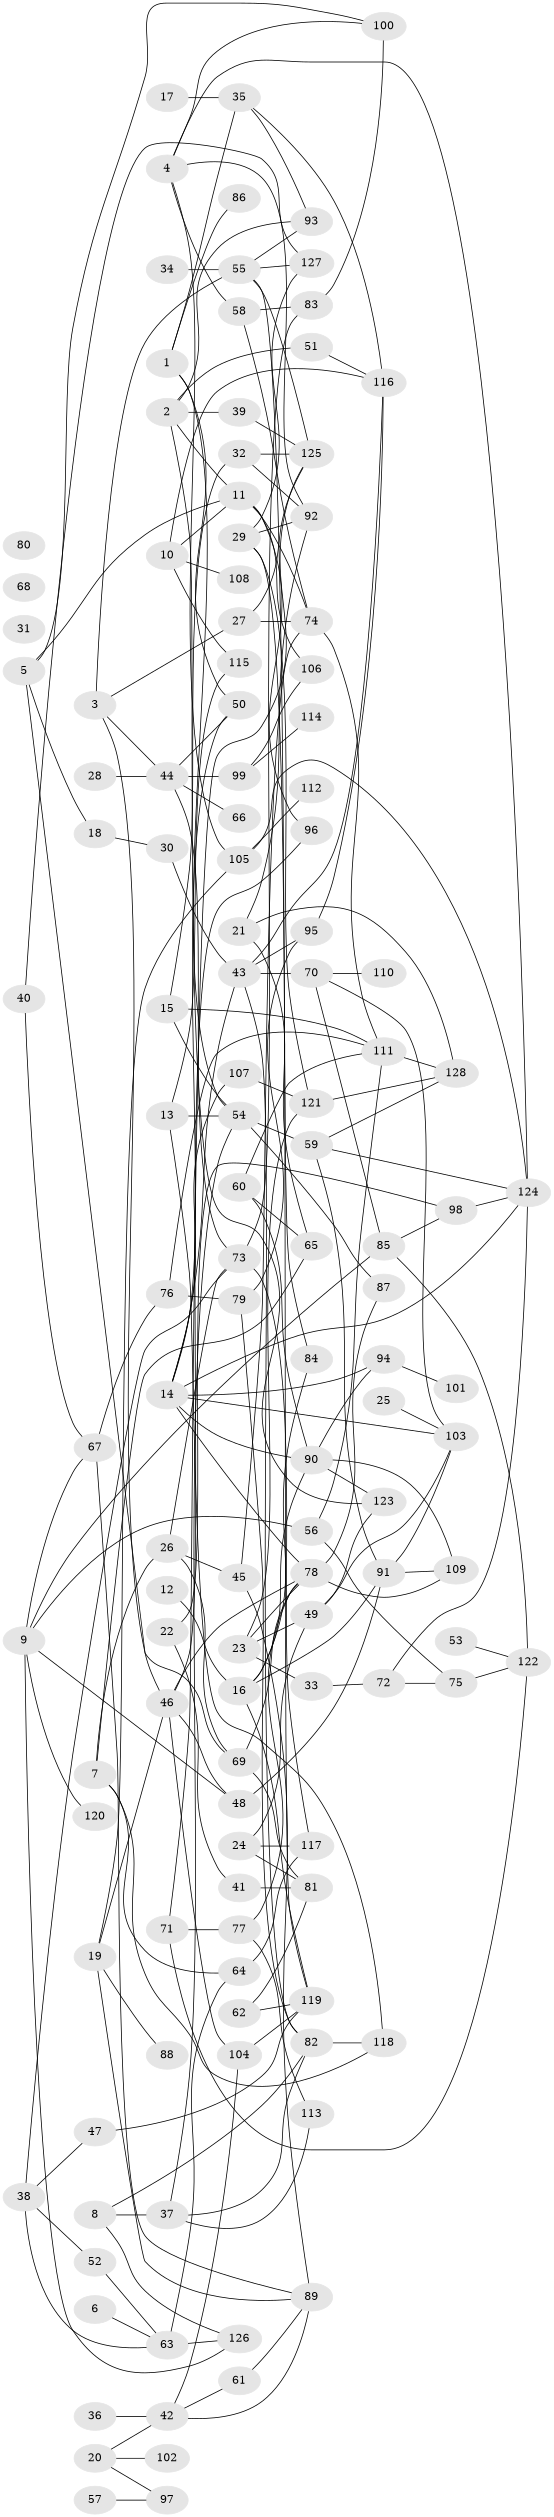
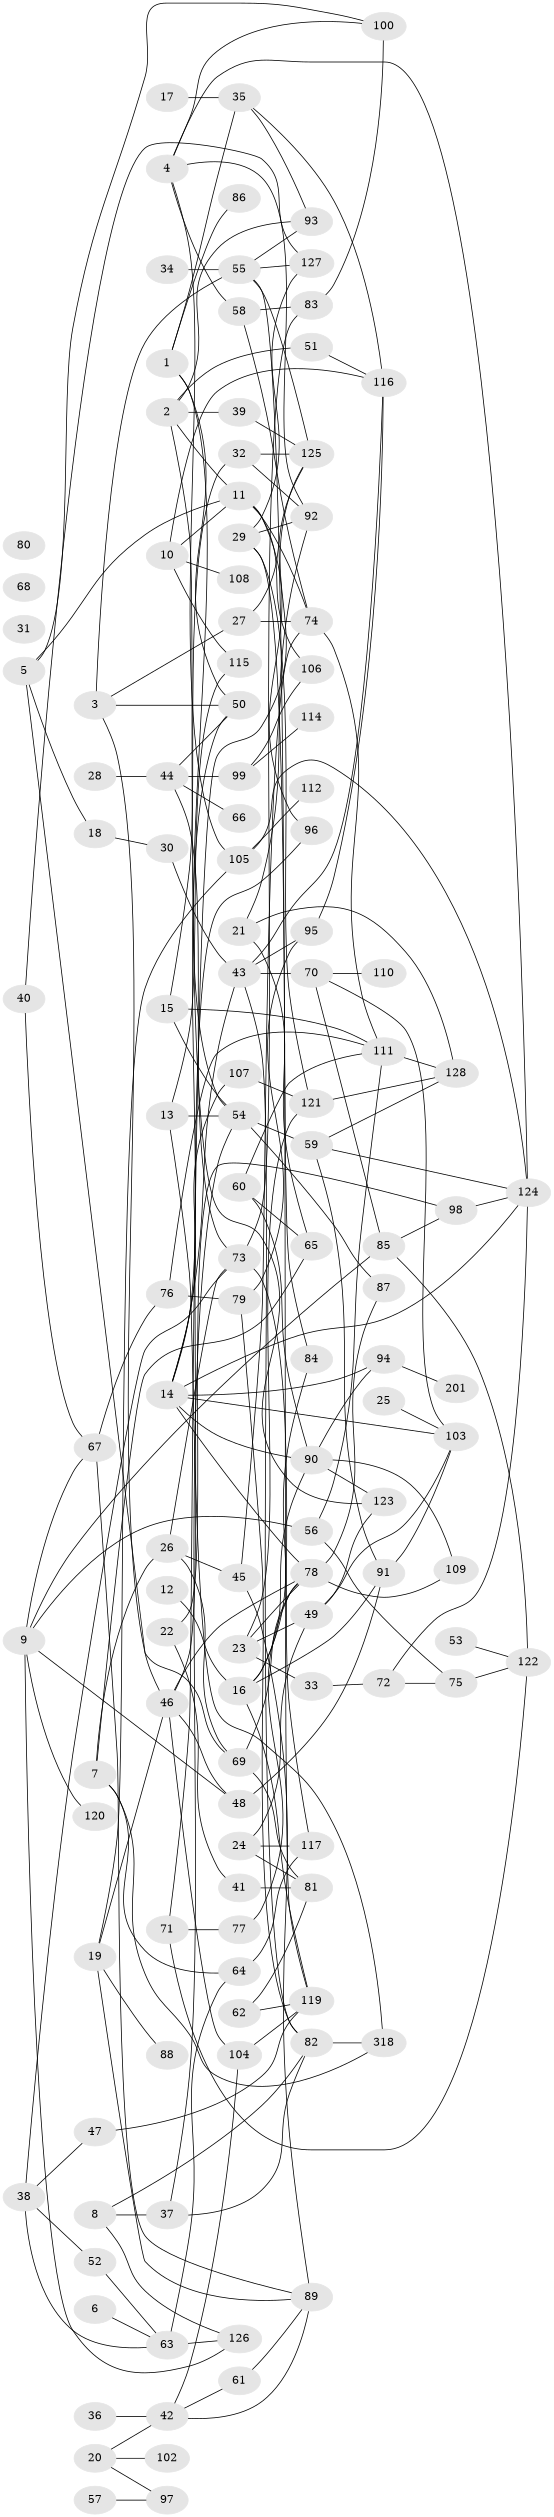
(131, 741) -> (167, 705)
(456, 1389) -> (456, 1389)
(420, 1572) -> none
(384, 2043) -> (384, 2043)
(312, 2114) -> none
